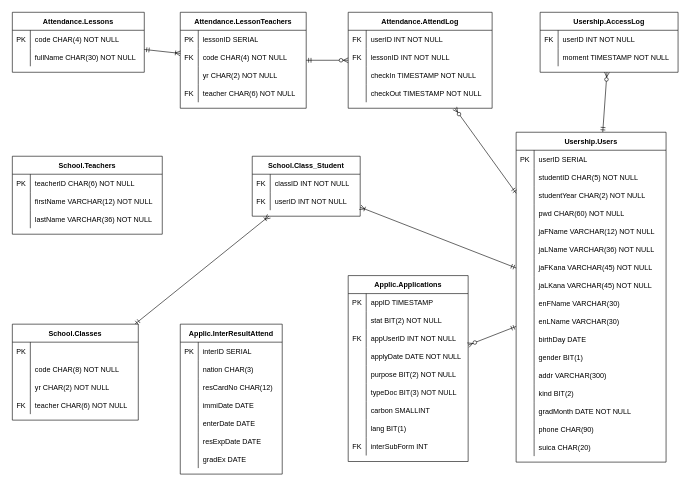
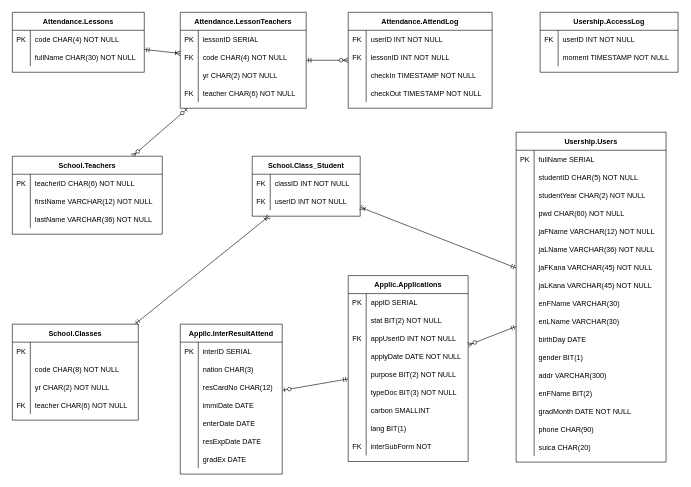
(605, 103) -> none
none -> (160, 133)
(485, 150) -> none
(564, 160) -> (566, 160)
(400, 303) -> (394, 303)
none -> (315, 385)
(559, 394) -> (566, 394)
(401, 447) -> (401, 447)
